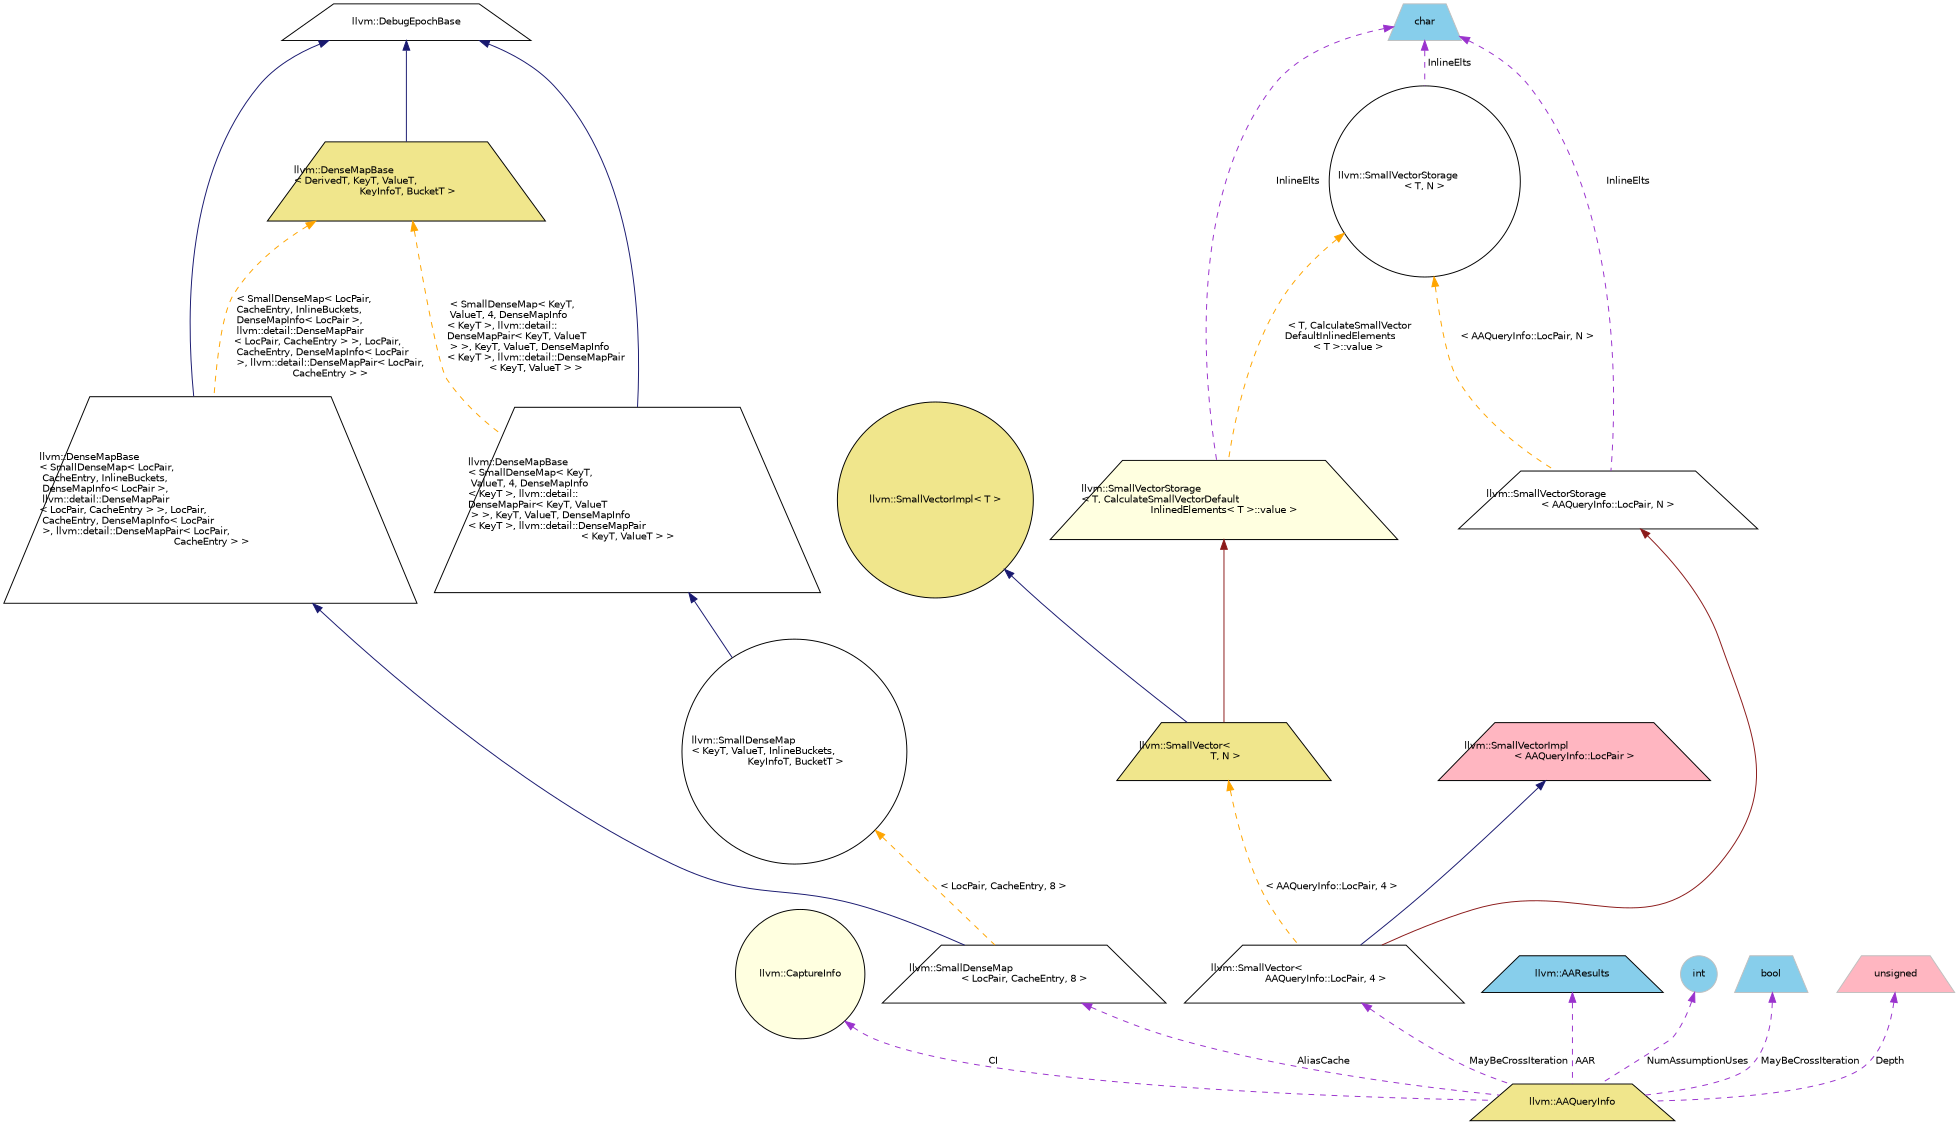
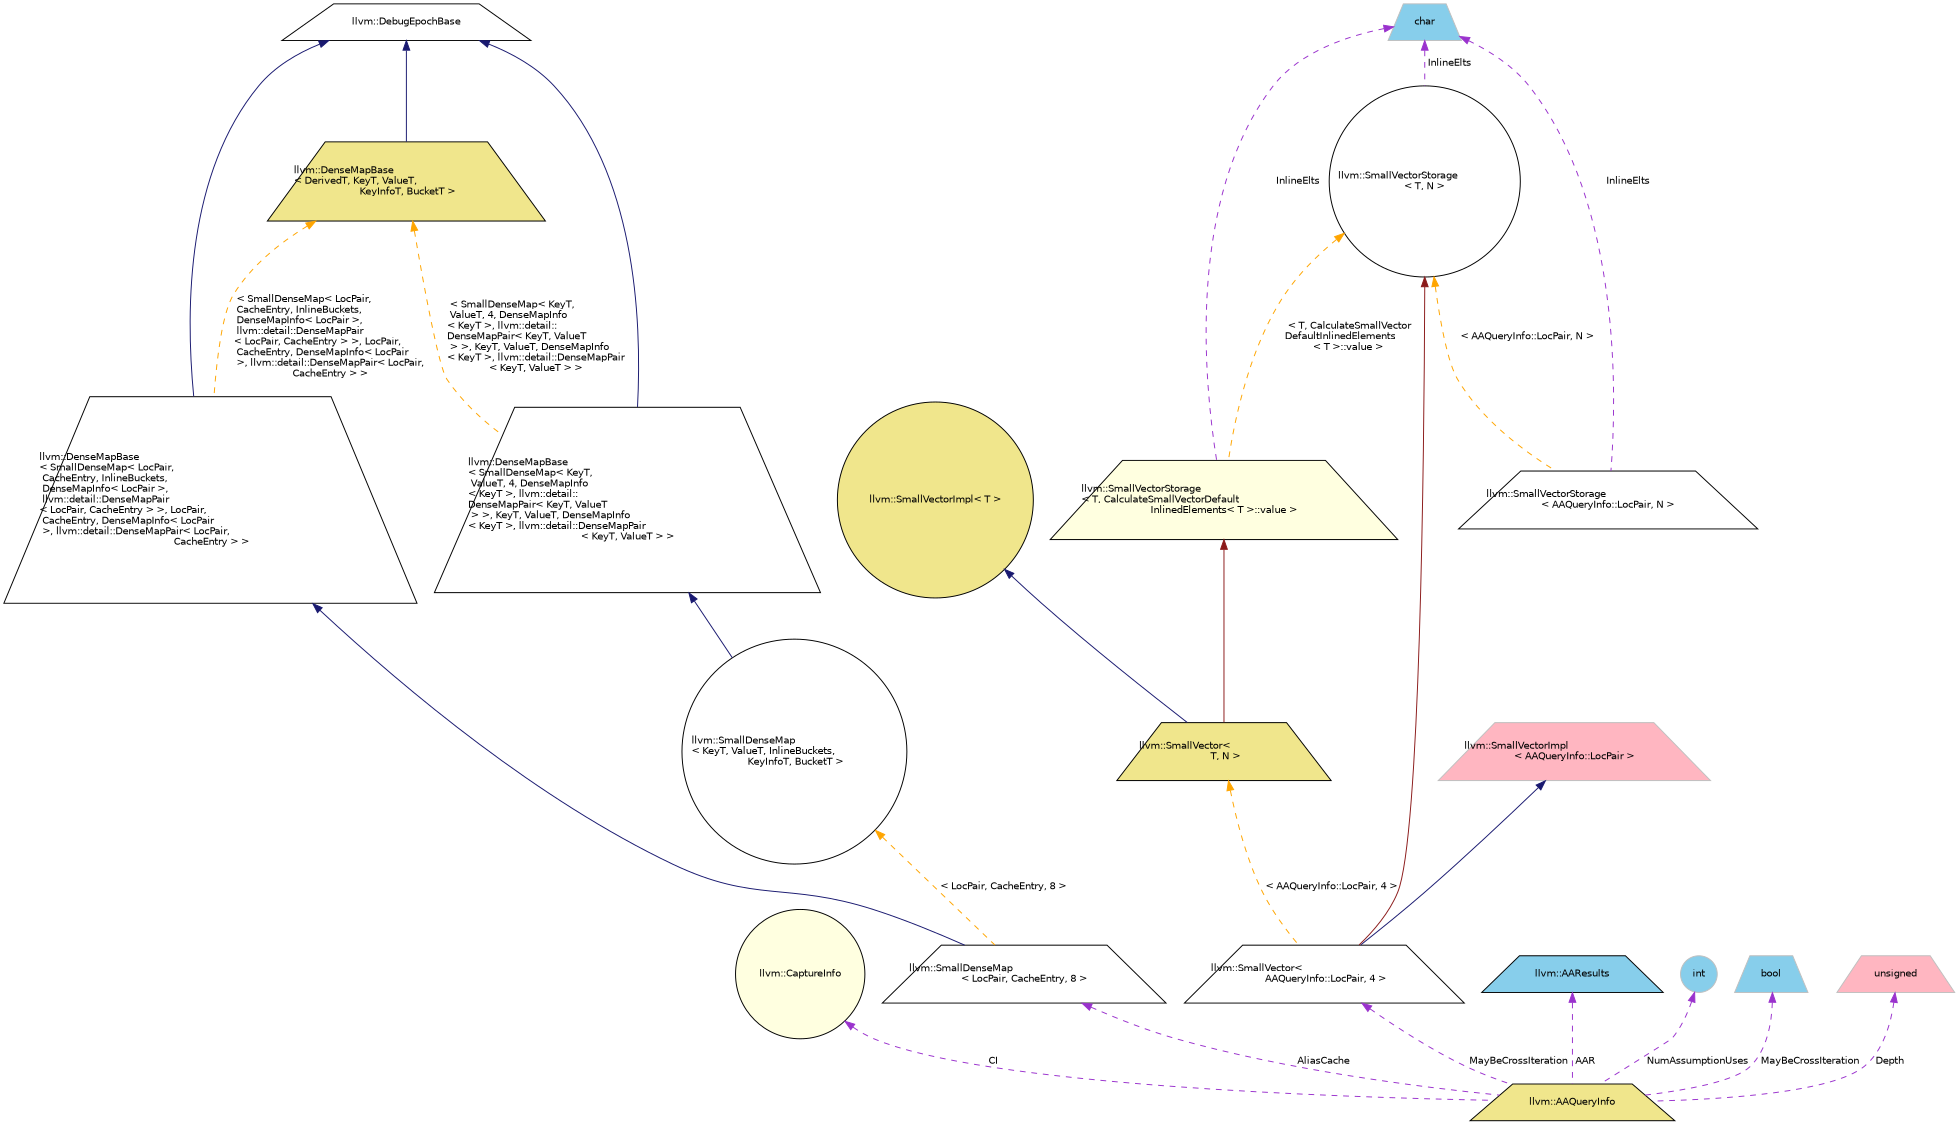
(1574, 752) -> (1574, 752)
(1722, 861) -> (1420, 623)
